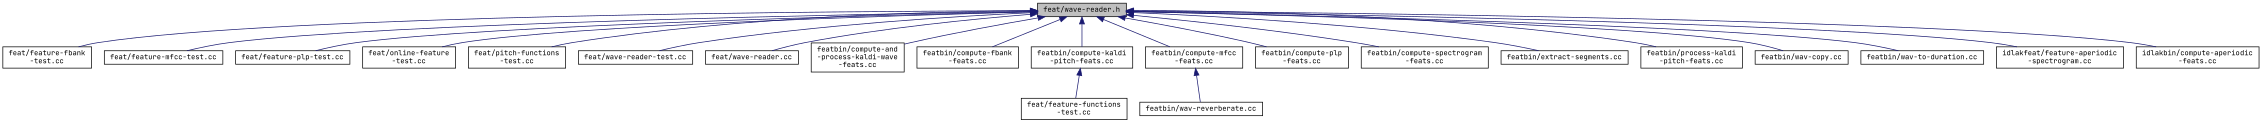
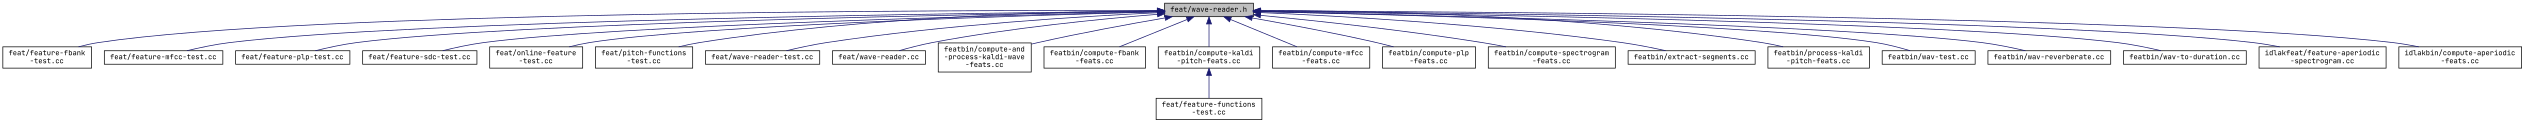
none -> (420, 57)
(1802, 57) -> (1929, 57)
(1198, 89) -> (1778, 28)
